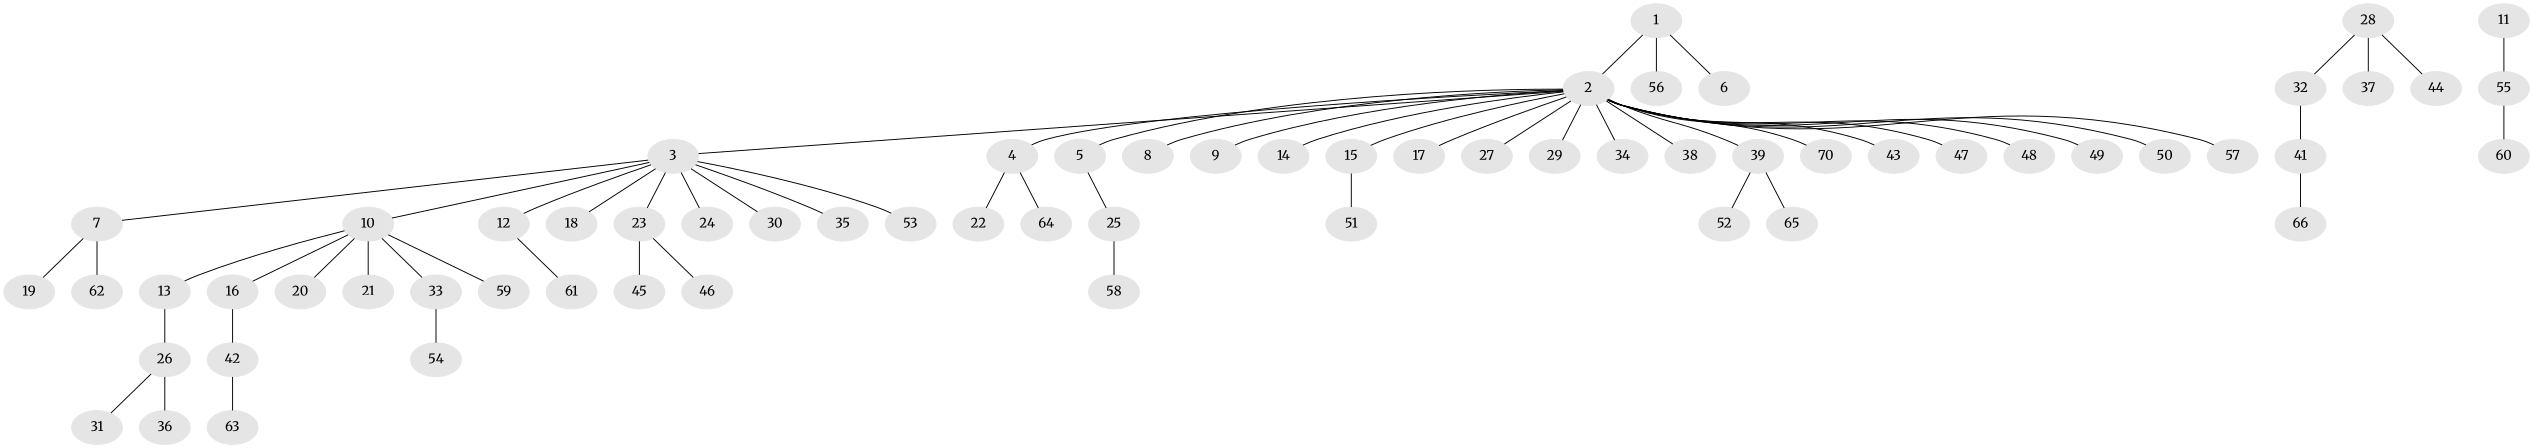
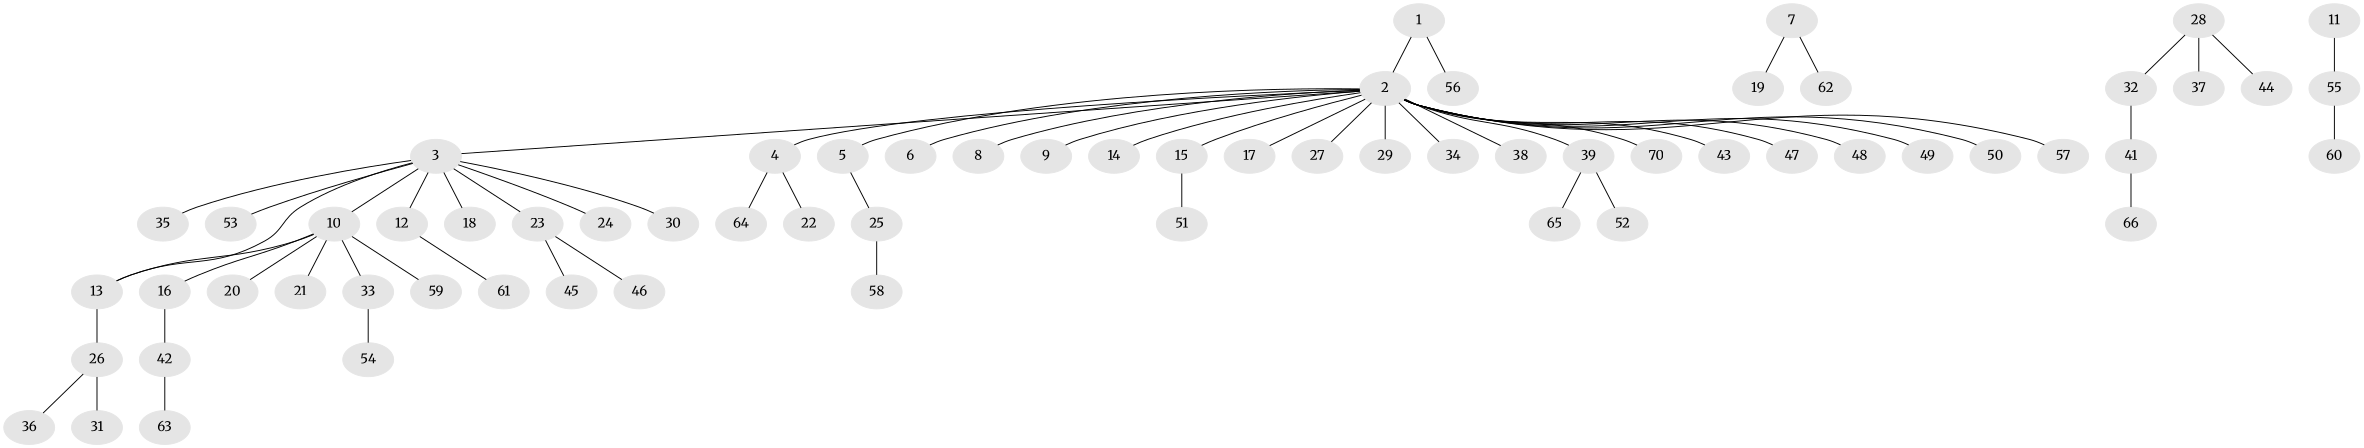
(1690, 55) -> (1143, 103)
(385, 190) -> (271, 237)
